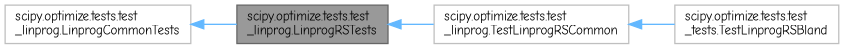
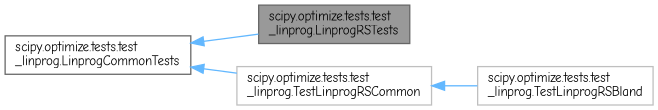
(98, 24) -> (98, 55)
(417, 24) -> (220, 71)
(757, 24) -> (565, 86)
